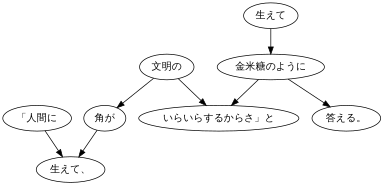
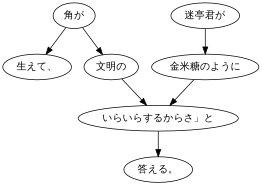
(271, 16) -> (205, 16)
(138, 91) -> (90, 38)
(306, 91) -> (158, 140)
(37, 118) -> none
